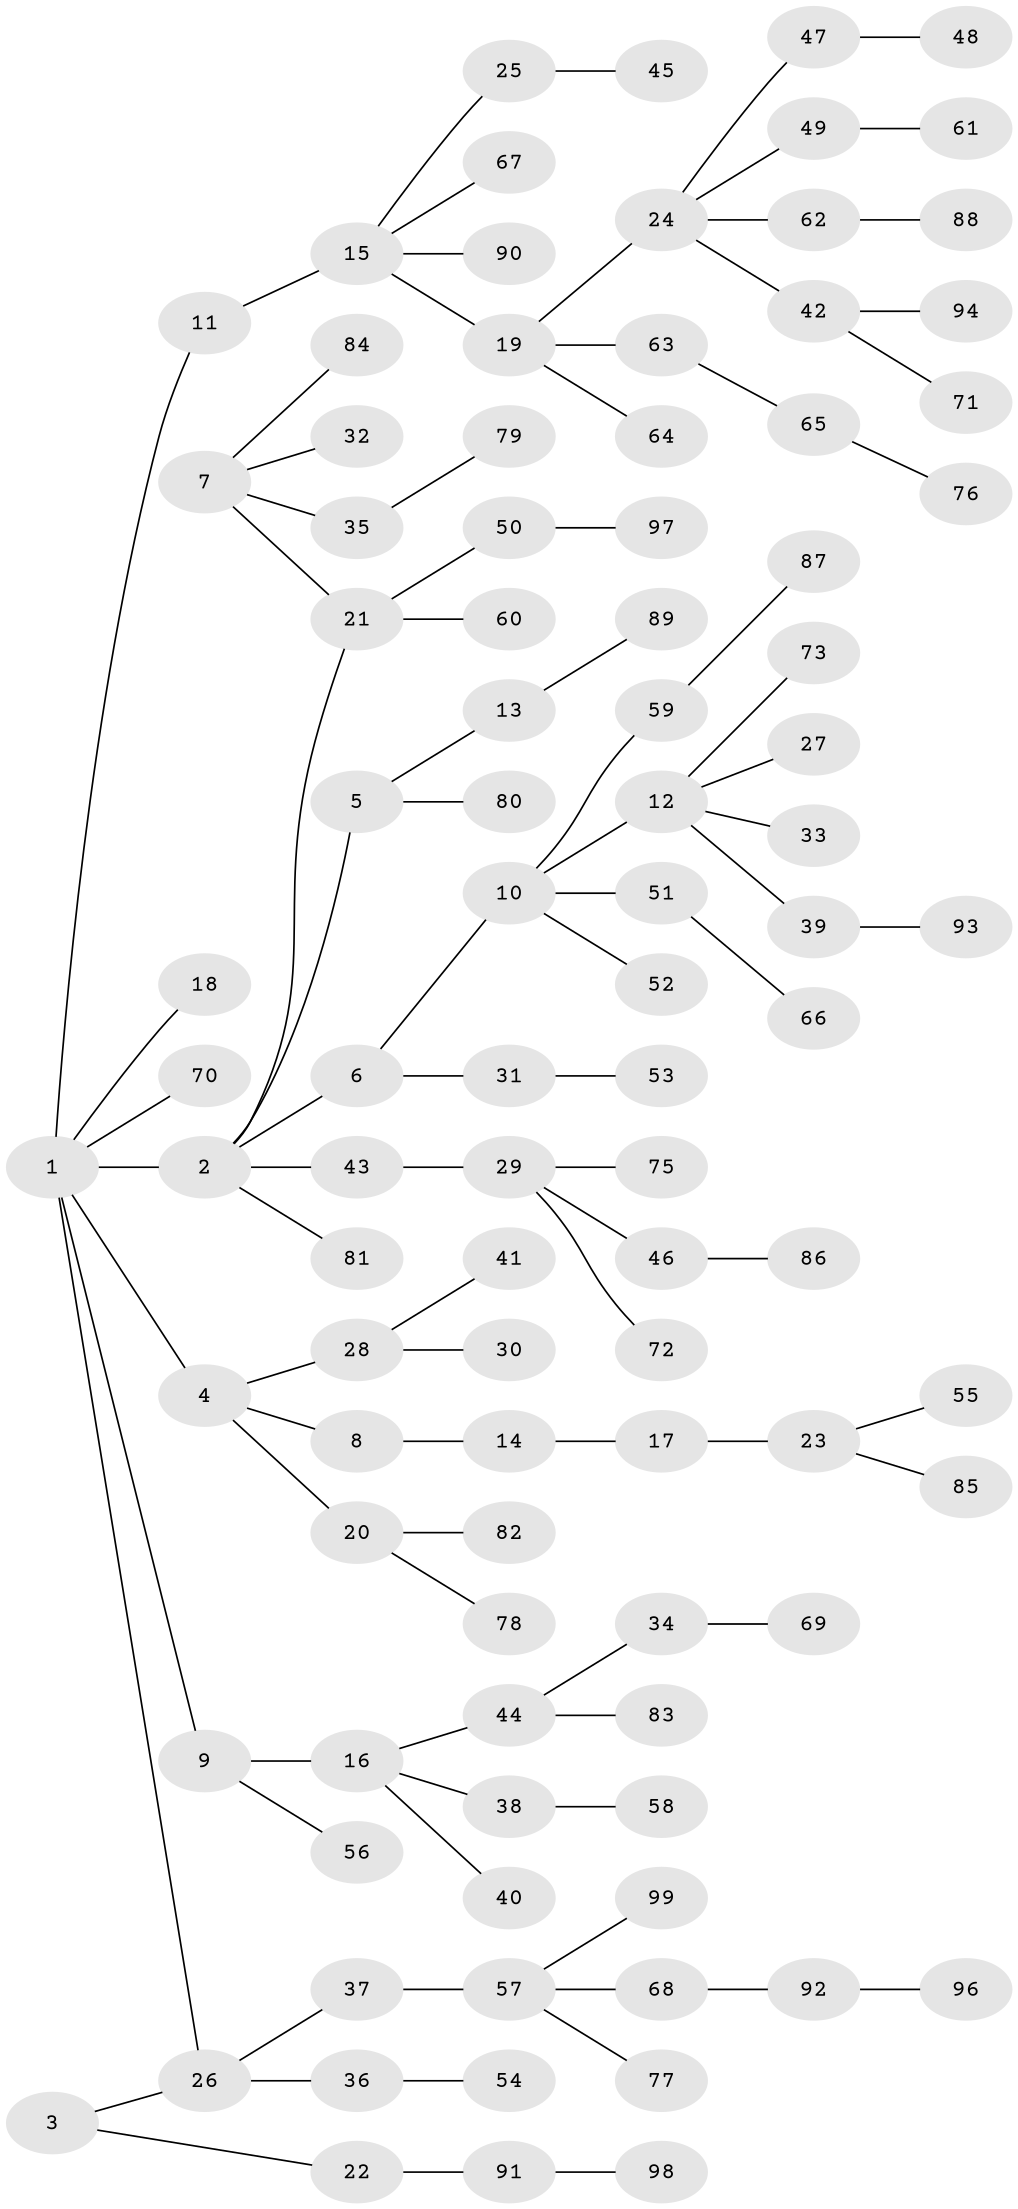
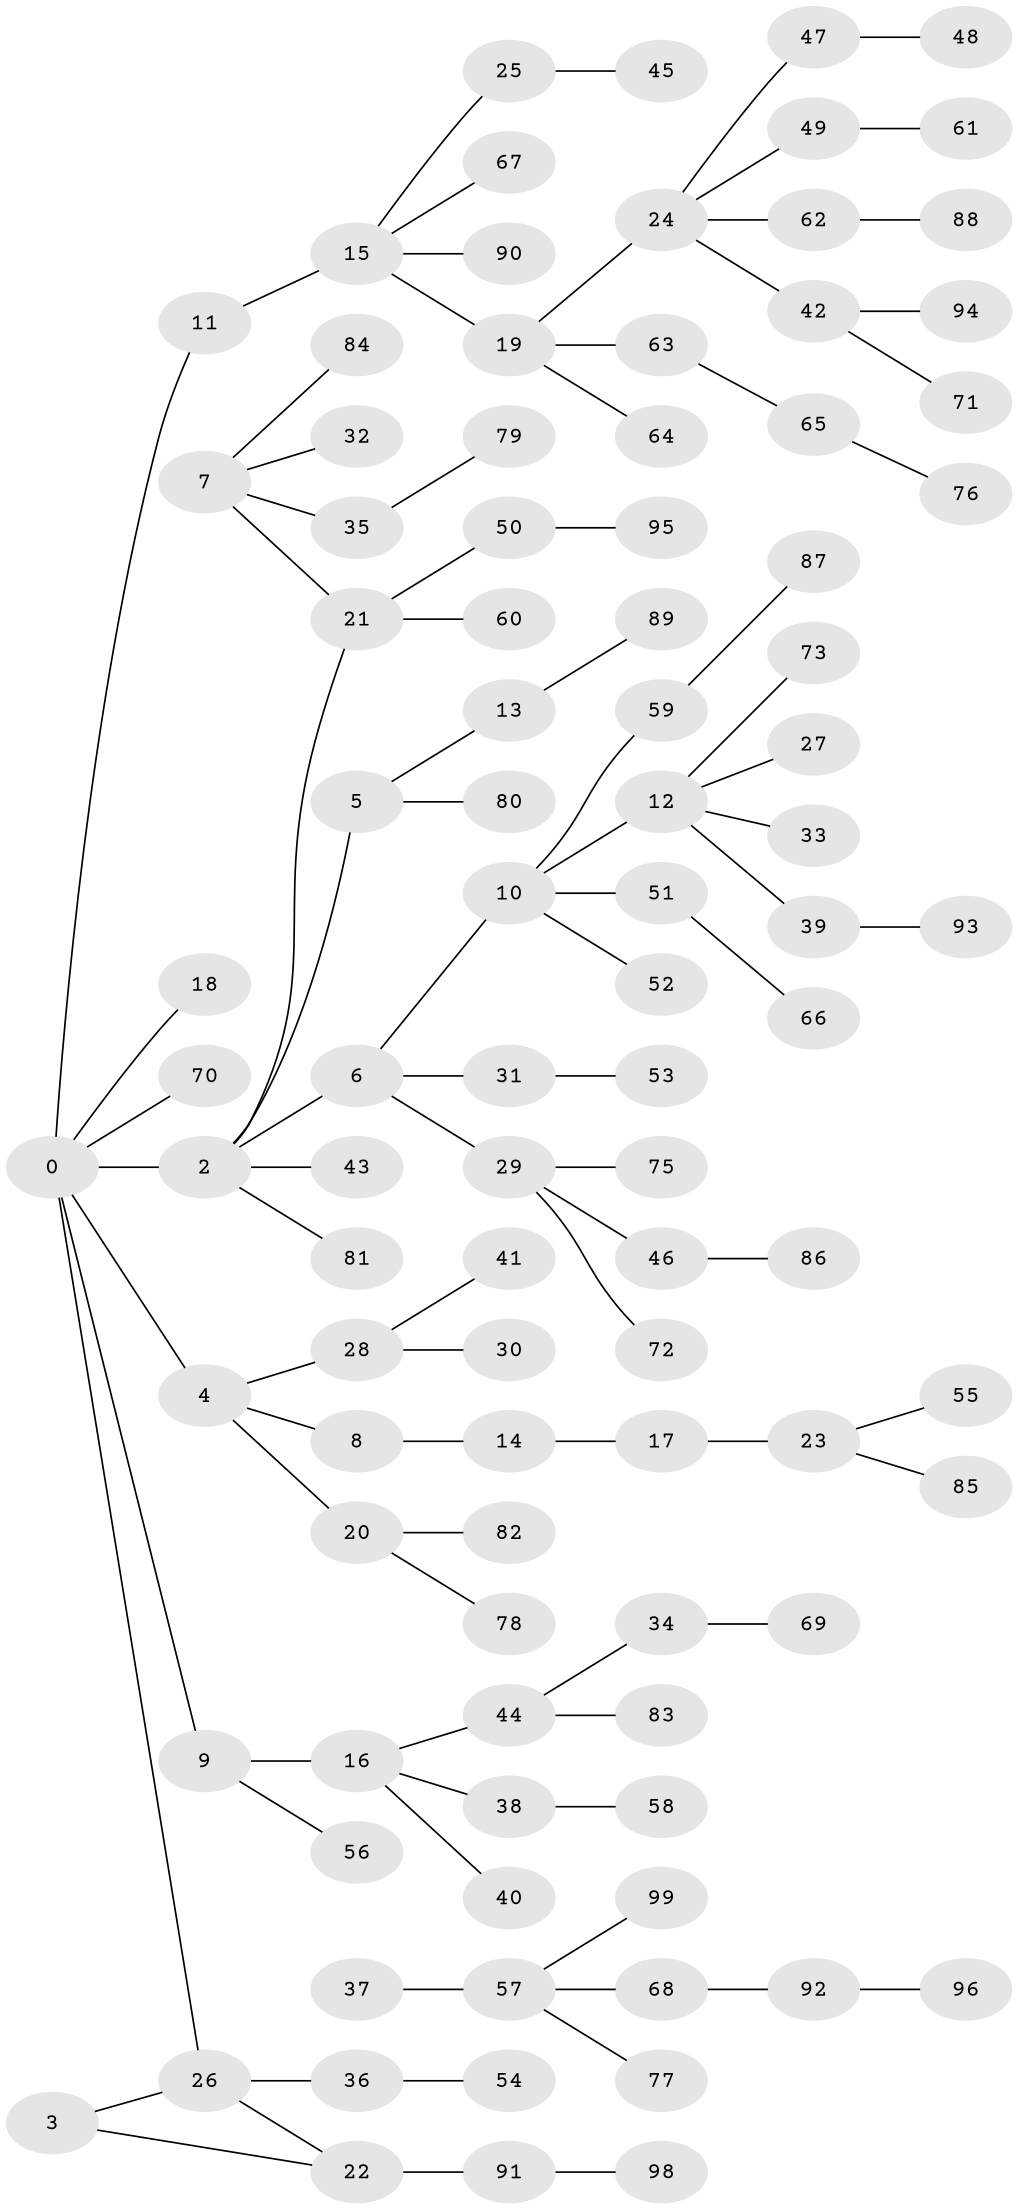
(661, 528) -> (661, 528)
(52, 1167) -> (52, 1167)
(433, 1167) -> (433, 1122)
(281, 2035) -> (281, 2126)
